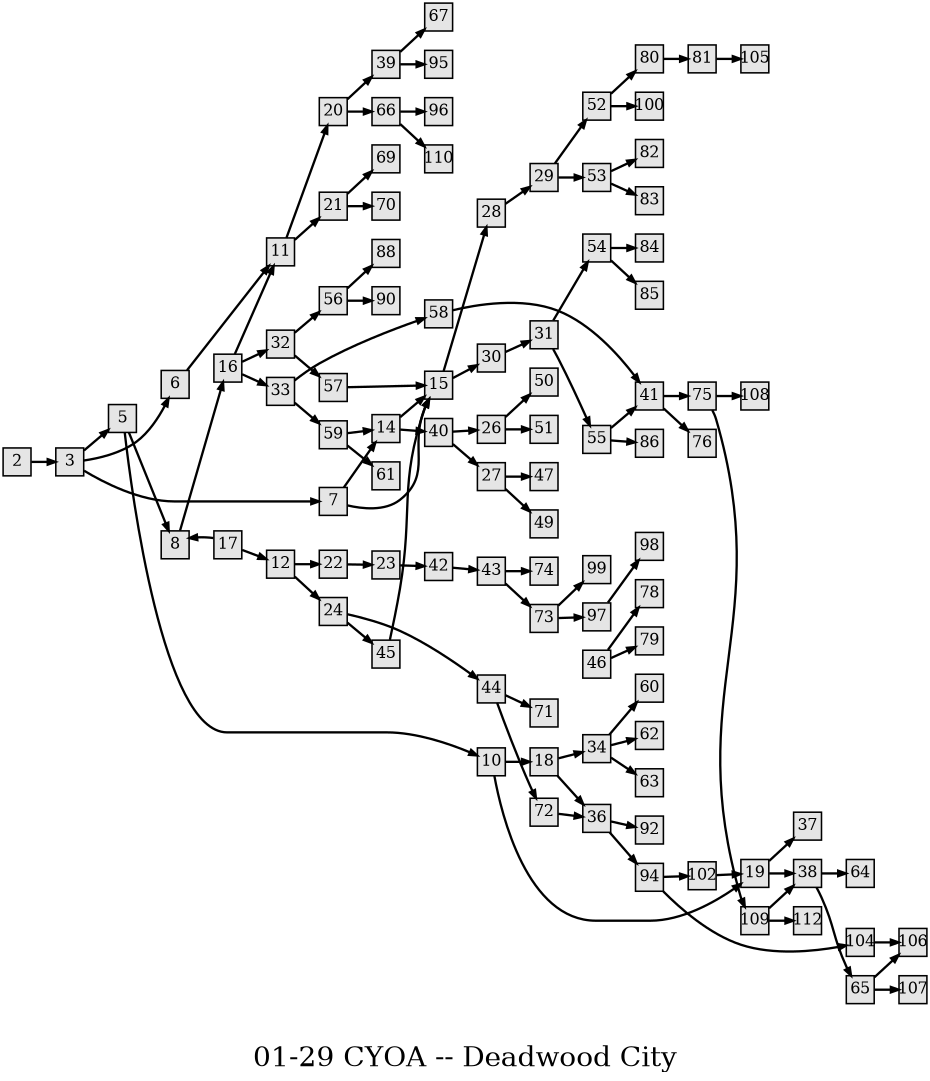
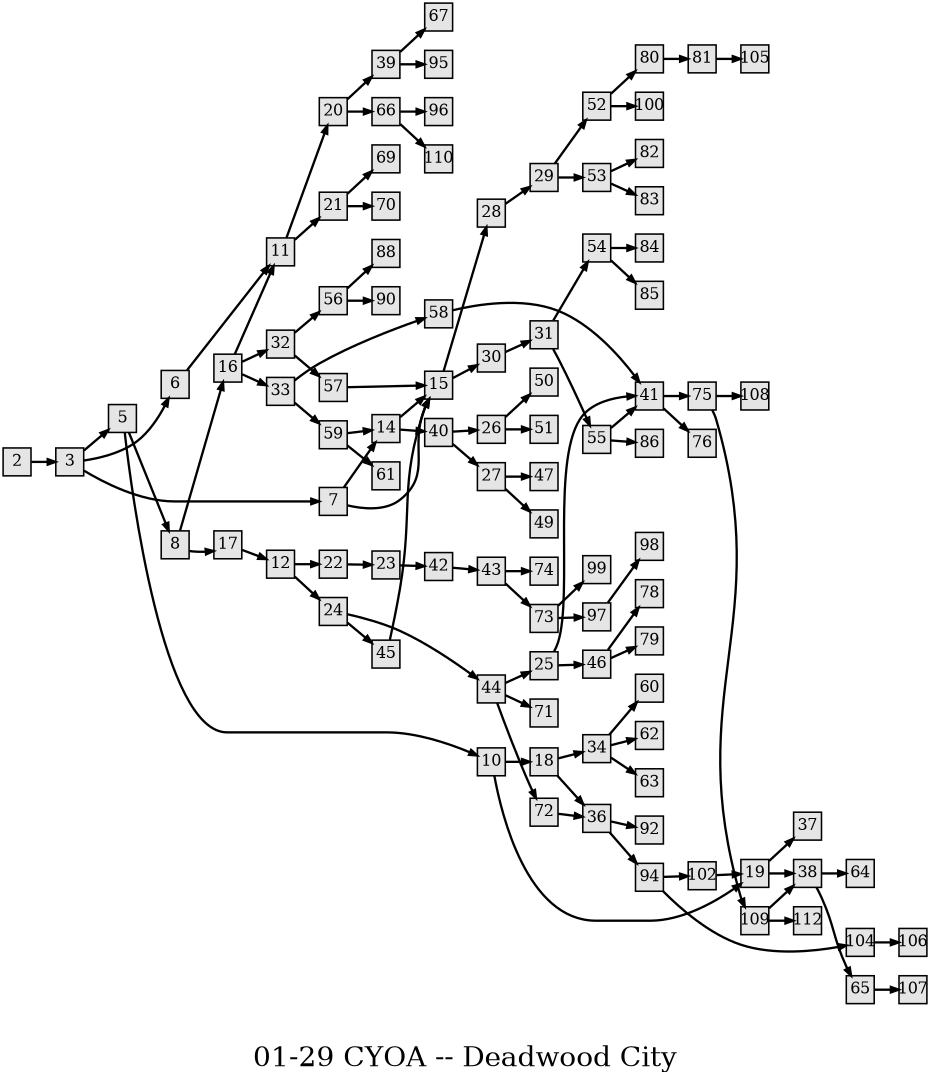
(205, 537) -> (198, 552)
none -> (544, 666)
(884, 969) -> none
